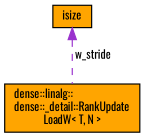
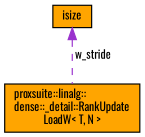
(72, 108) -> (72, 108)
